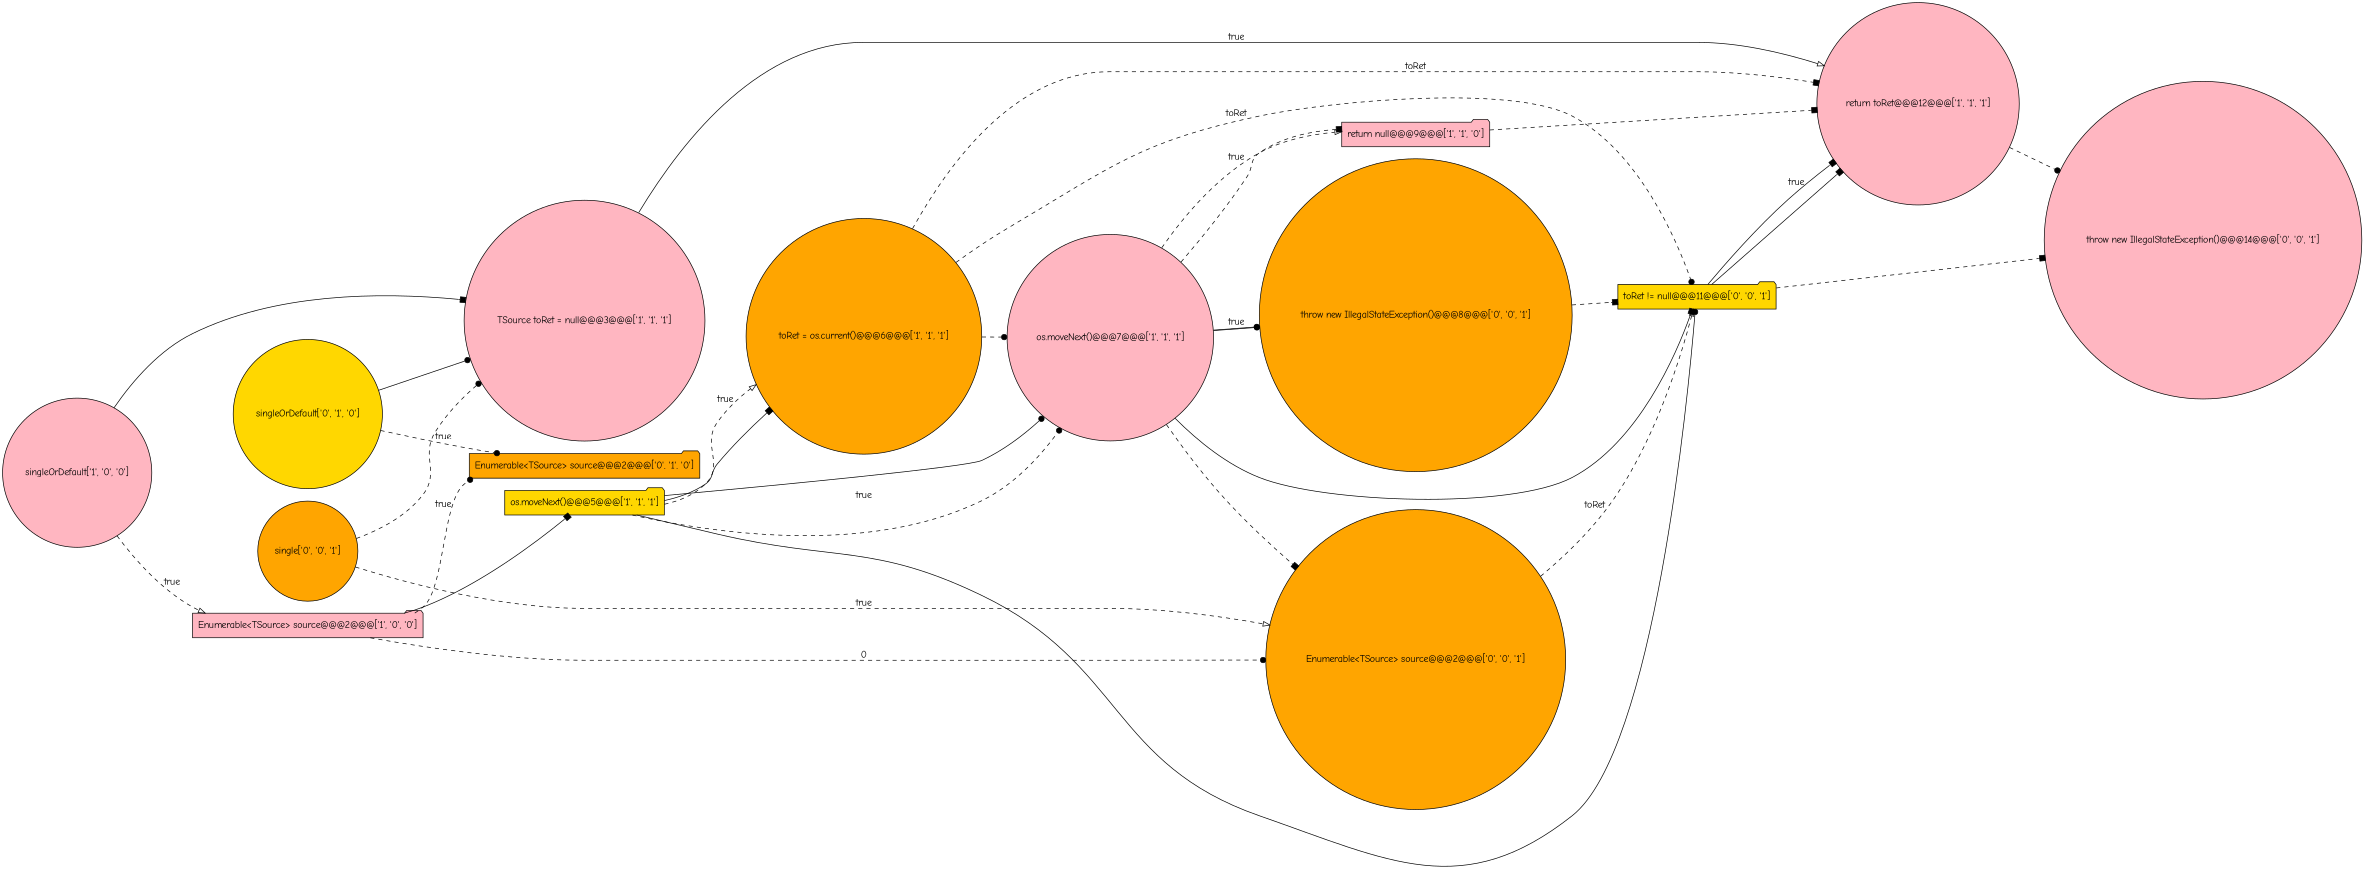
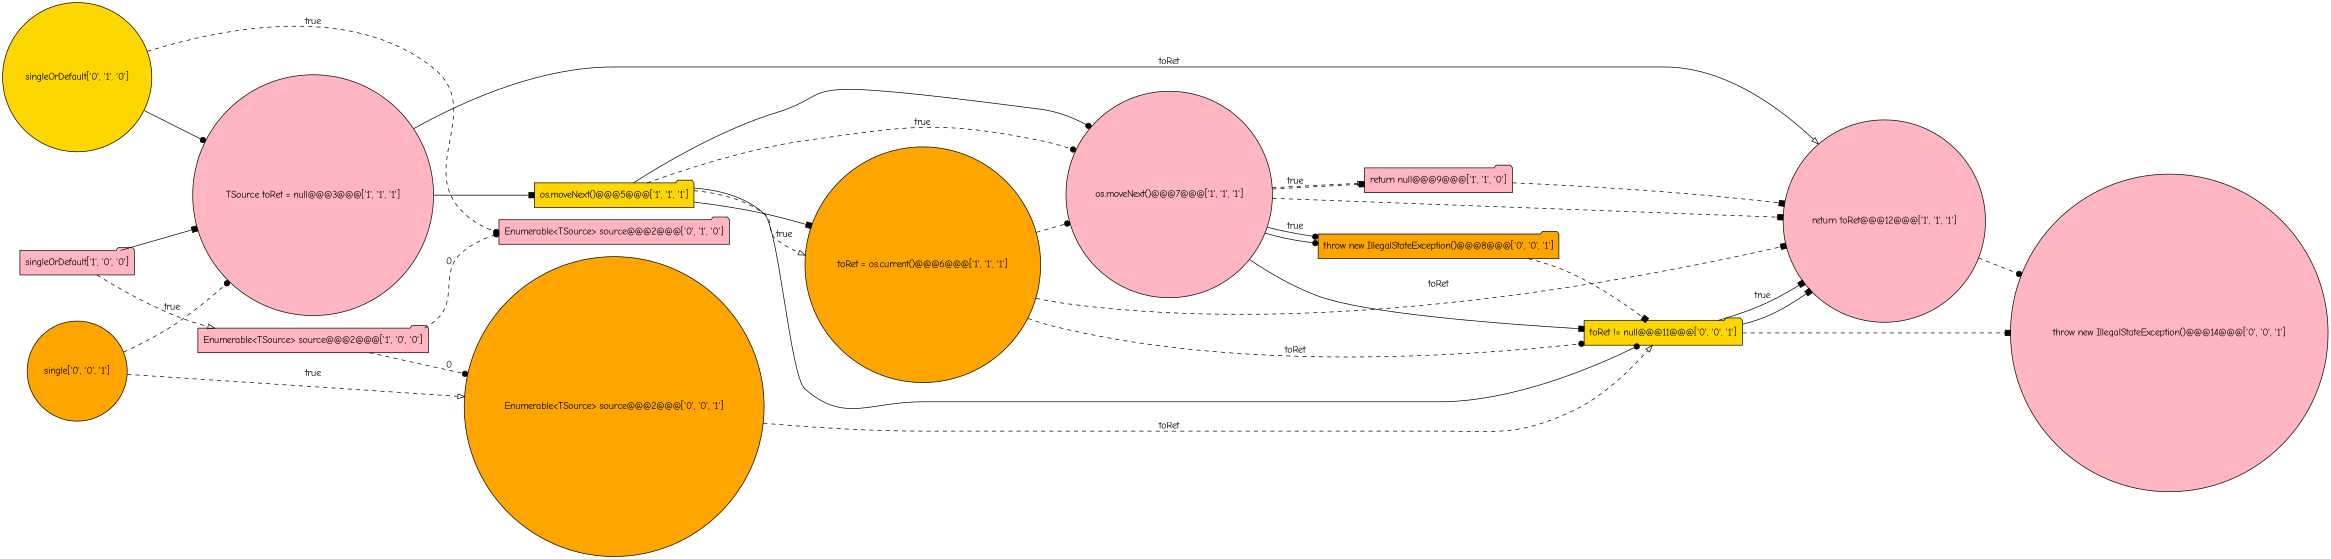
(1236, 37) -> (1169, 62)
(1416, 315) -> (1439, 246)
(585, 466) -> (614, 232)
(77, 473) -> (77, 263)
(1224, 498) -> (1524, 208)
(444, 504) -> (449, 262)
(488, 574) -> (481, 195)
